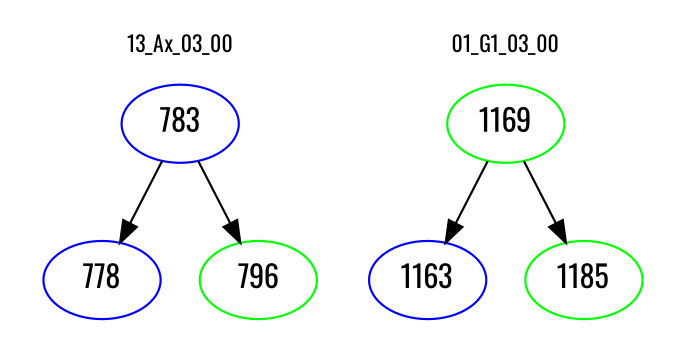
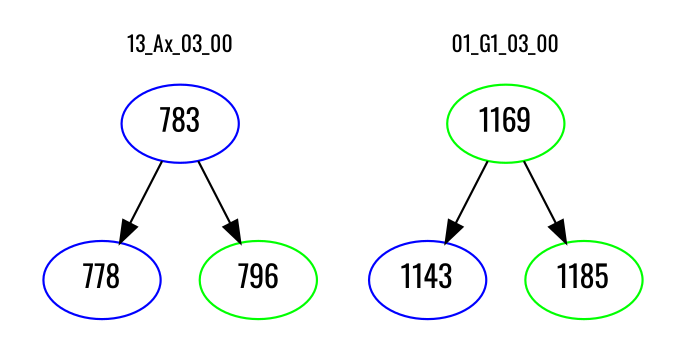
(428, 280) -> (428, 280)
